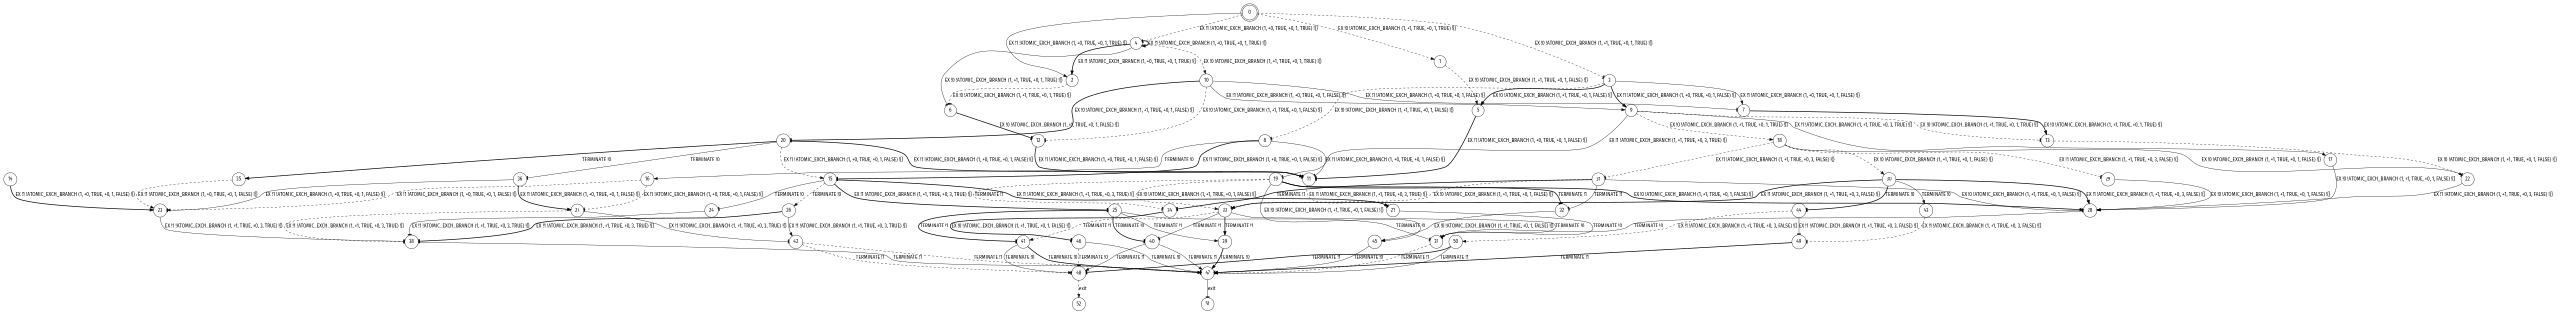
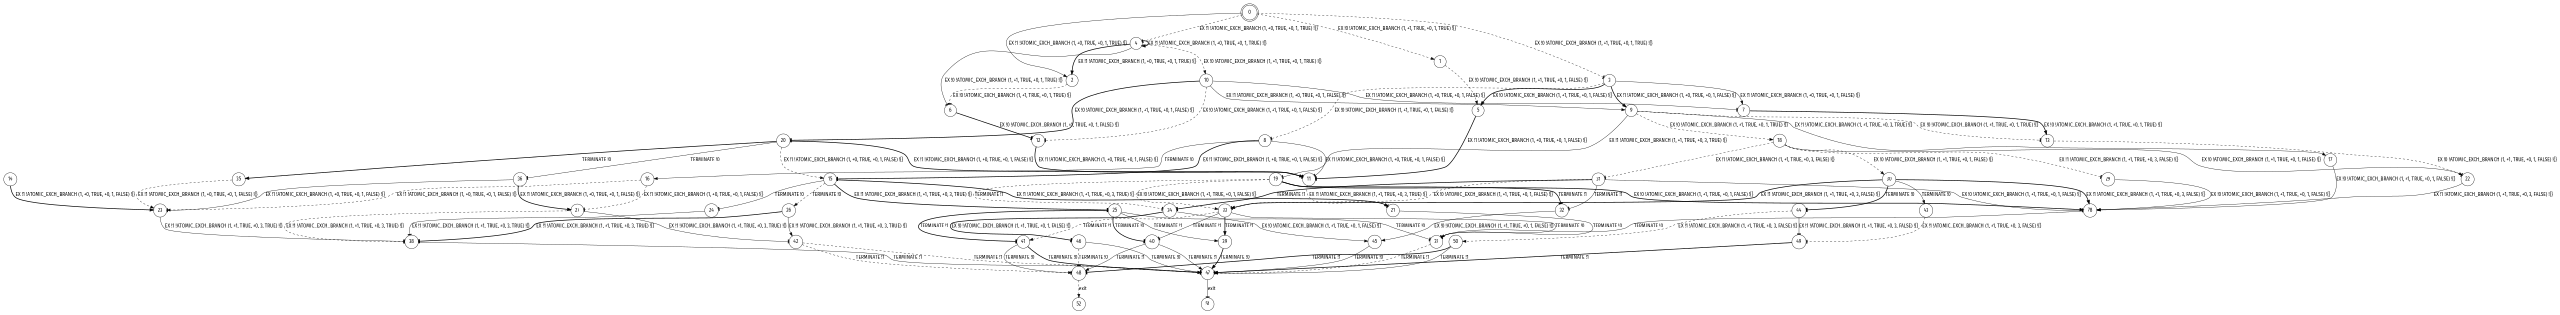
(2090, 210) -> (2090, 210)
(1315, 222) -> (1269, 231)
